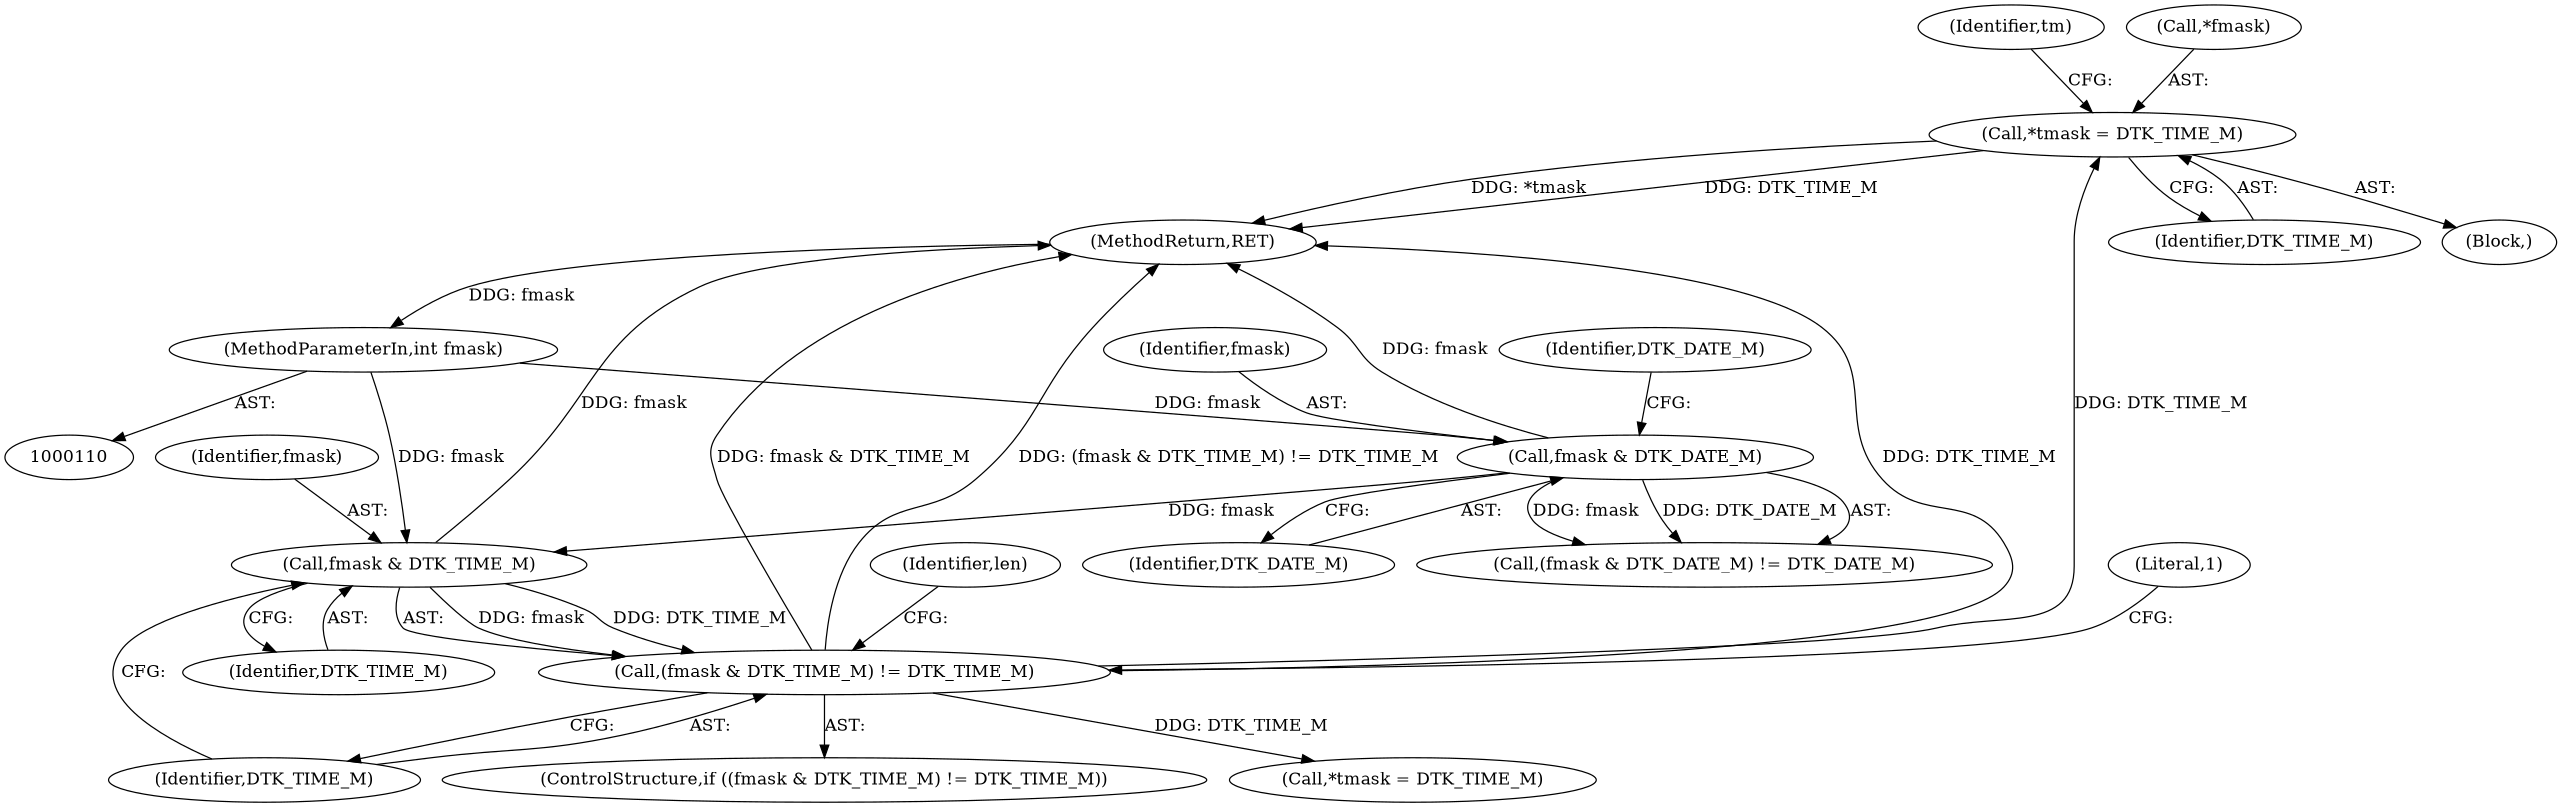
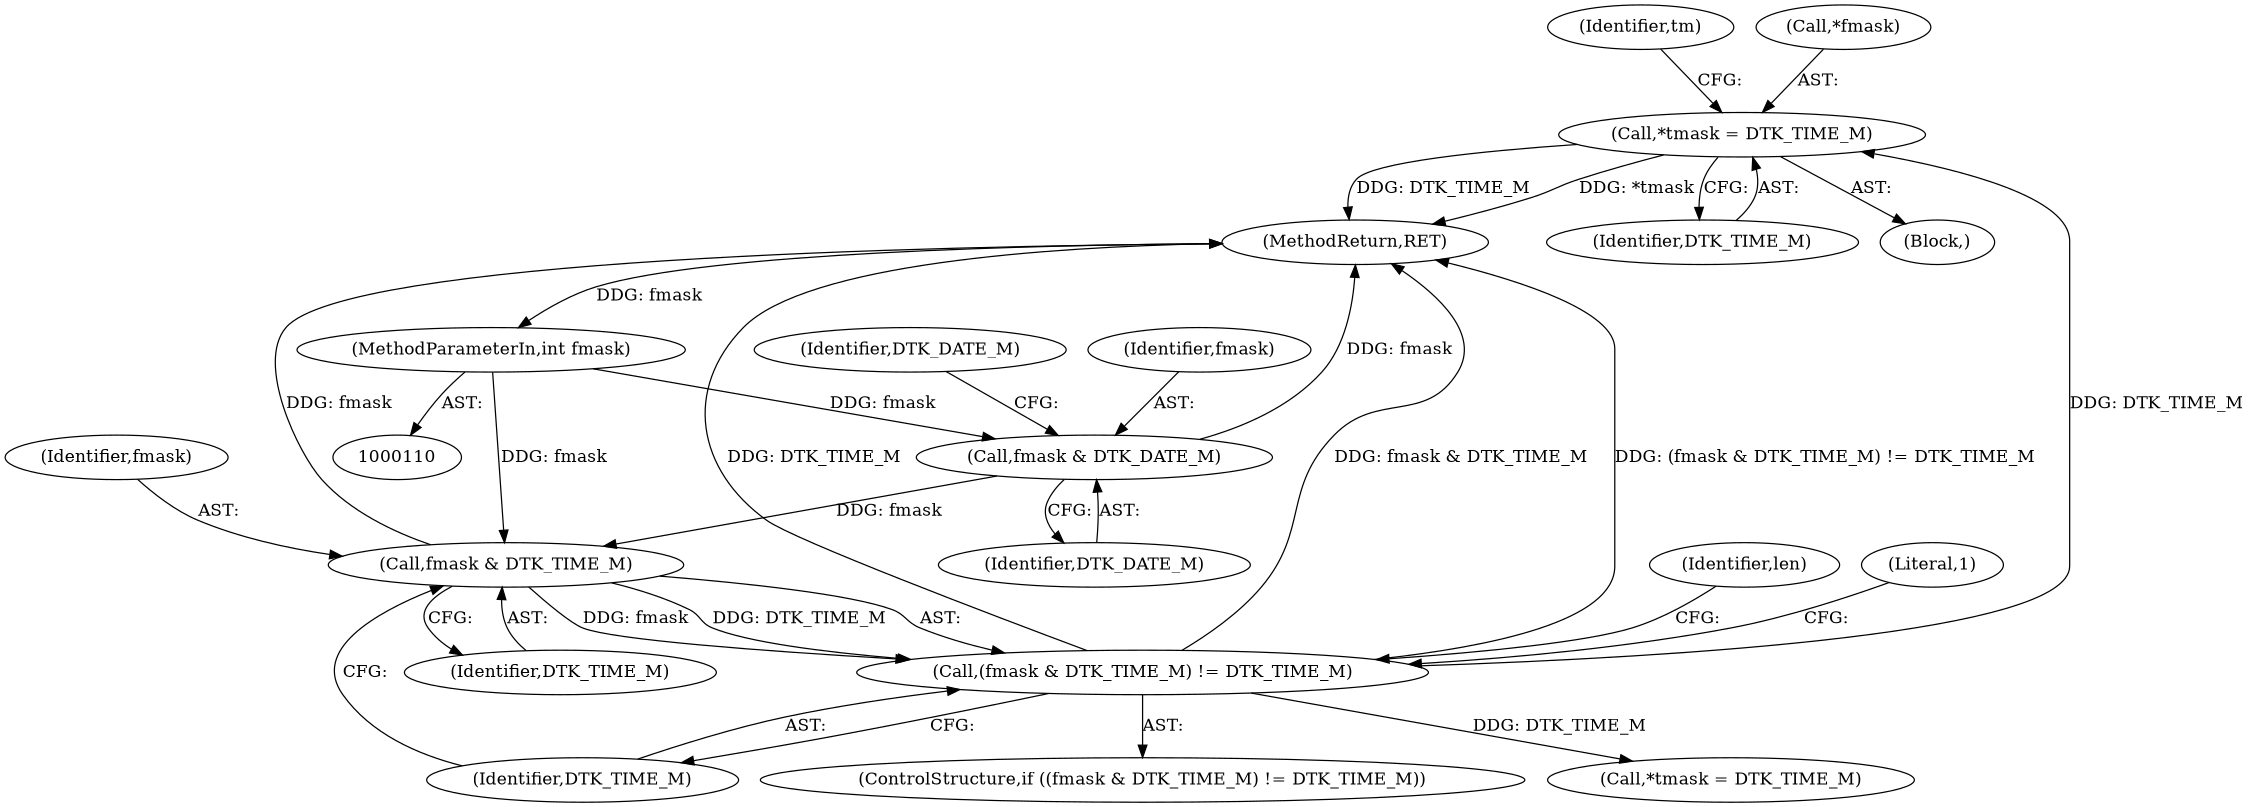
(1705, 565) -> none
